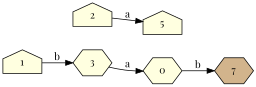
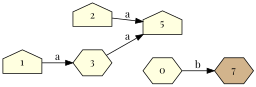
(57, 57) -> (57, 57)
(122, 70) -> (122, 47)
